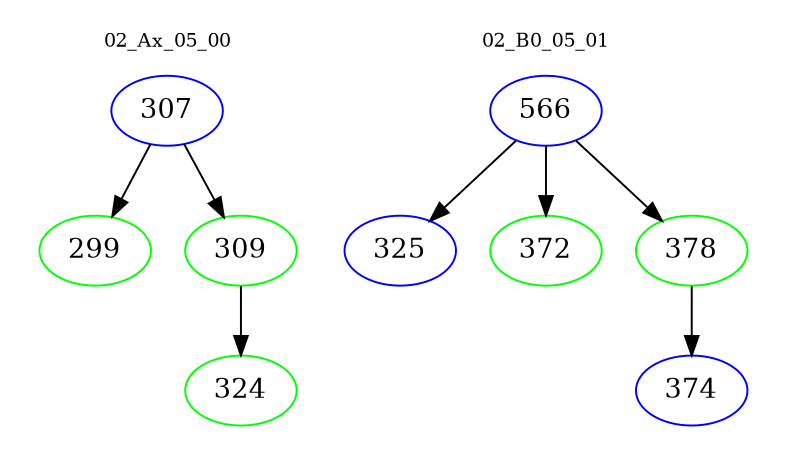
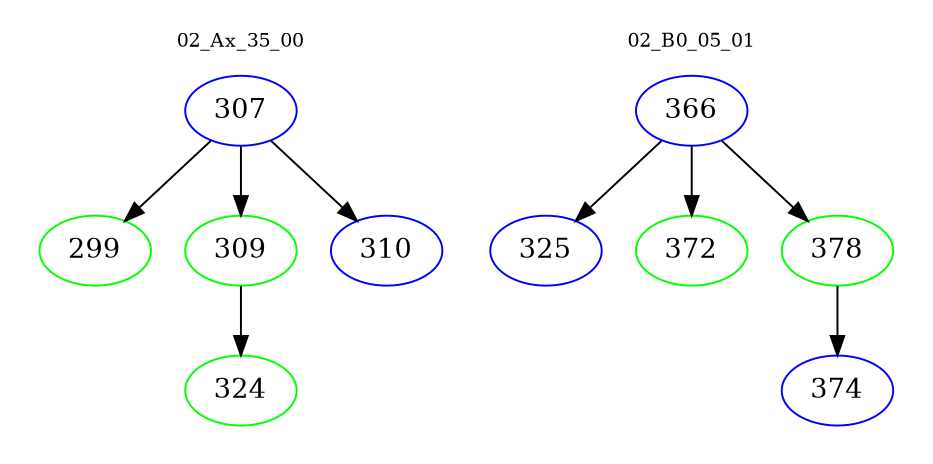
(168, 42) -> (241, 42)
(546, 111) -> (692, 111)
none -> (387, 251)
